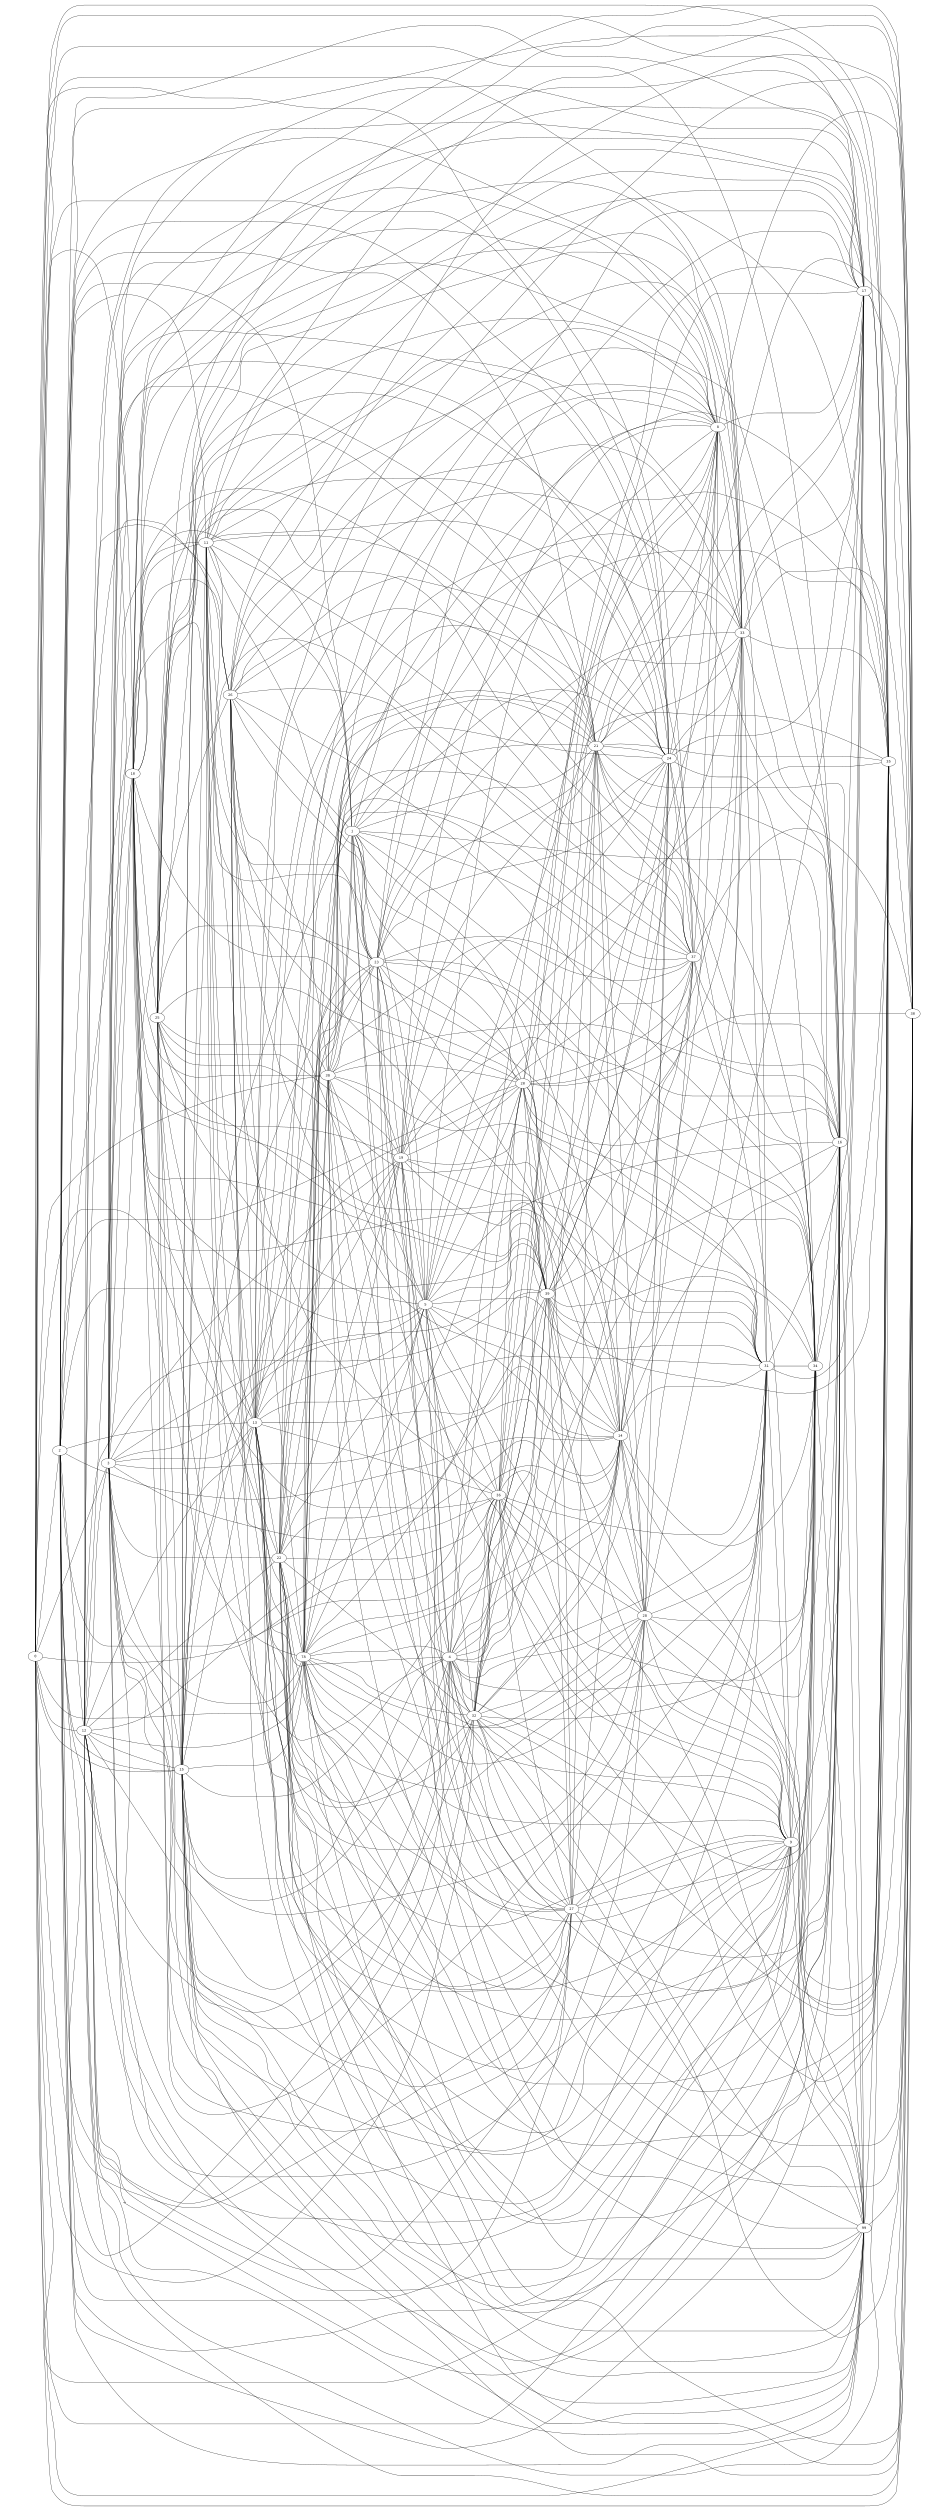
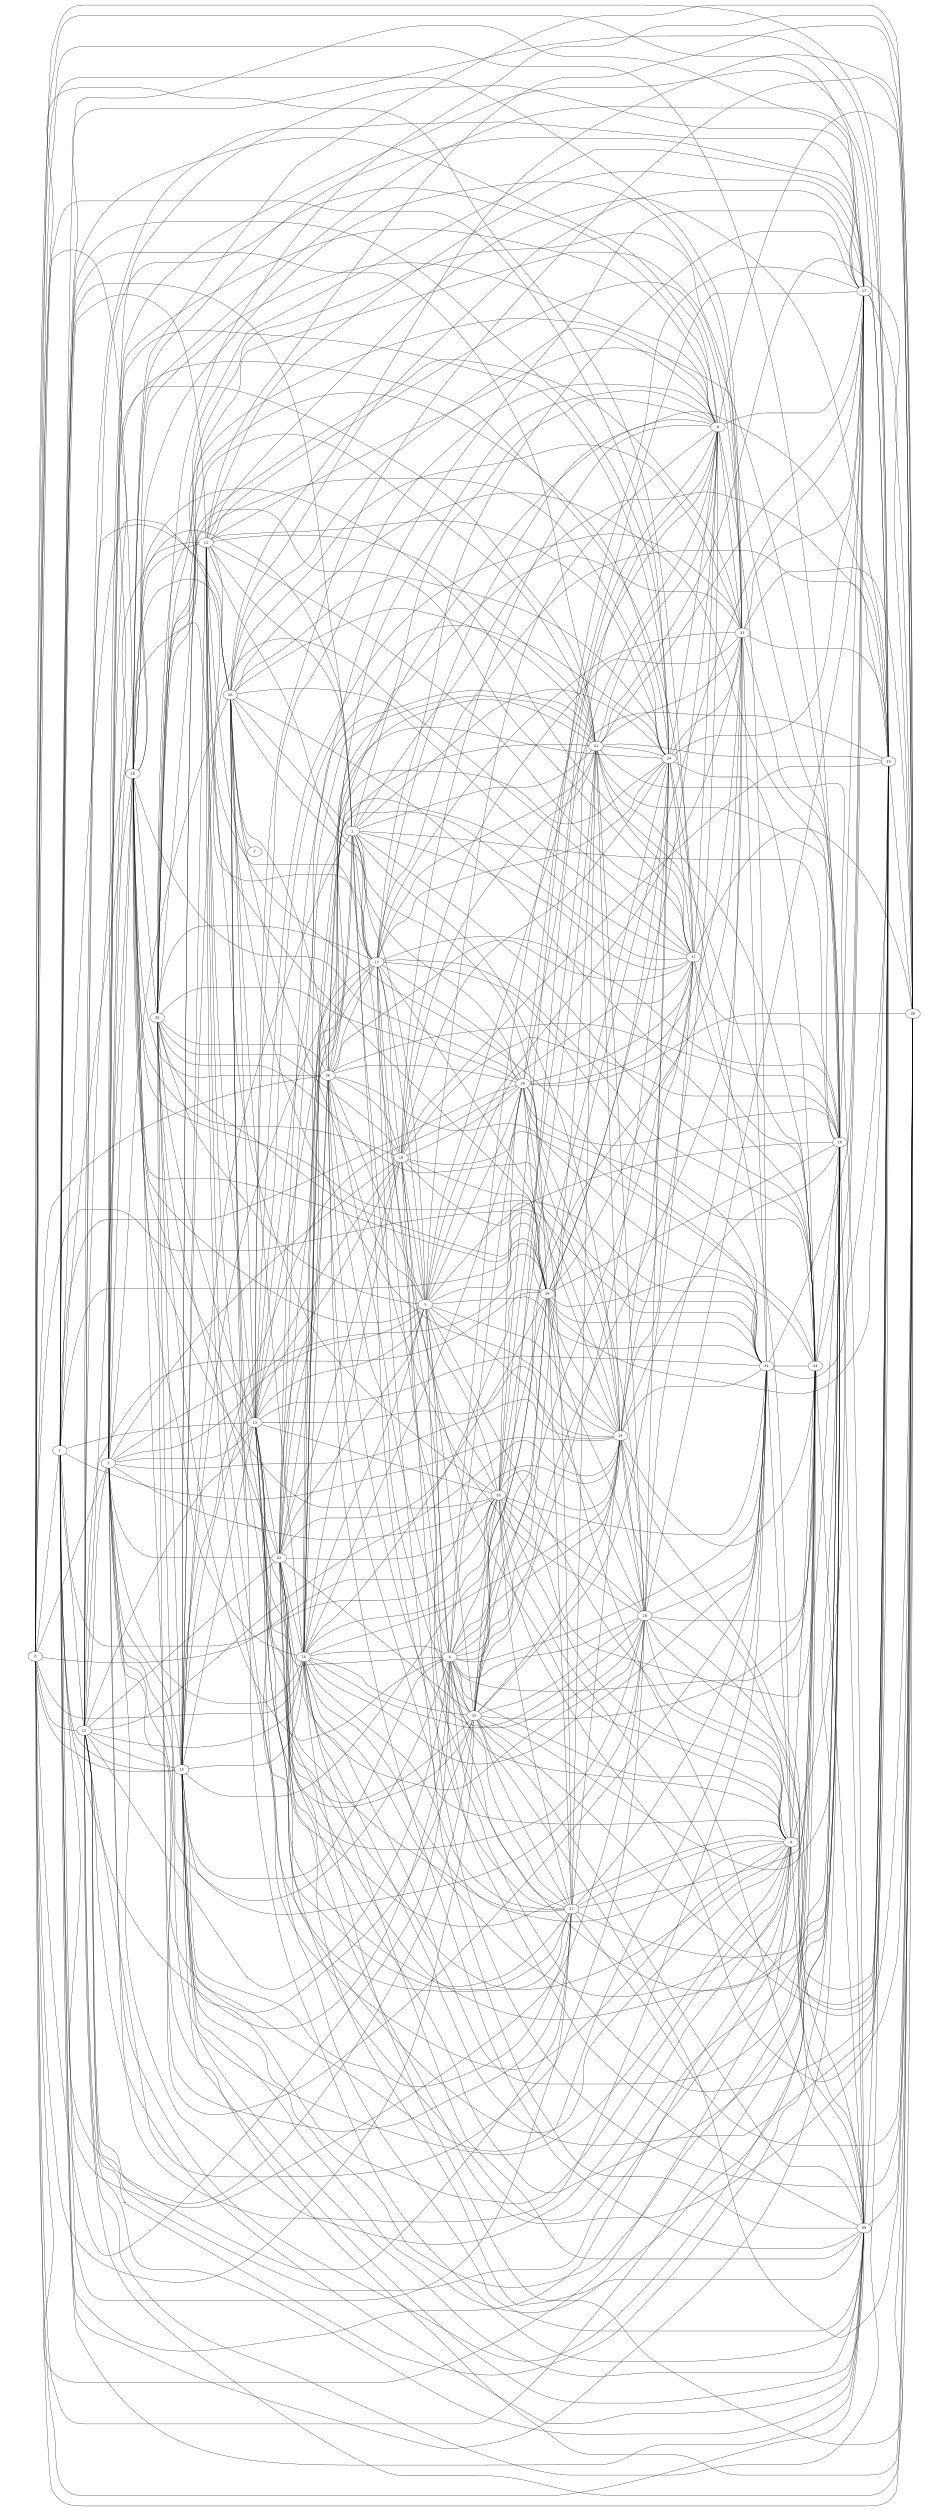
none -> (255, 852)
(846, 2465) -> (757, 2076)
